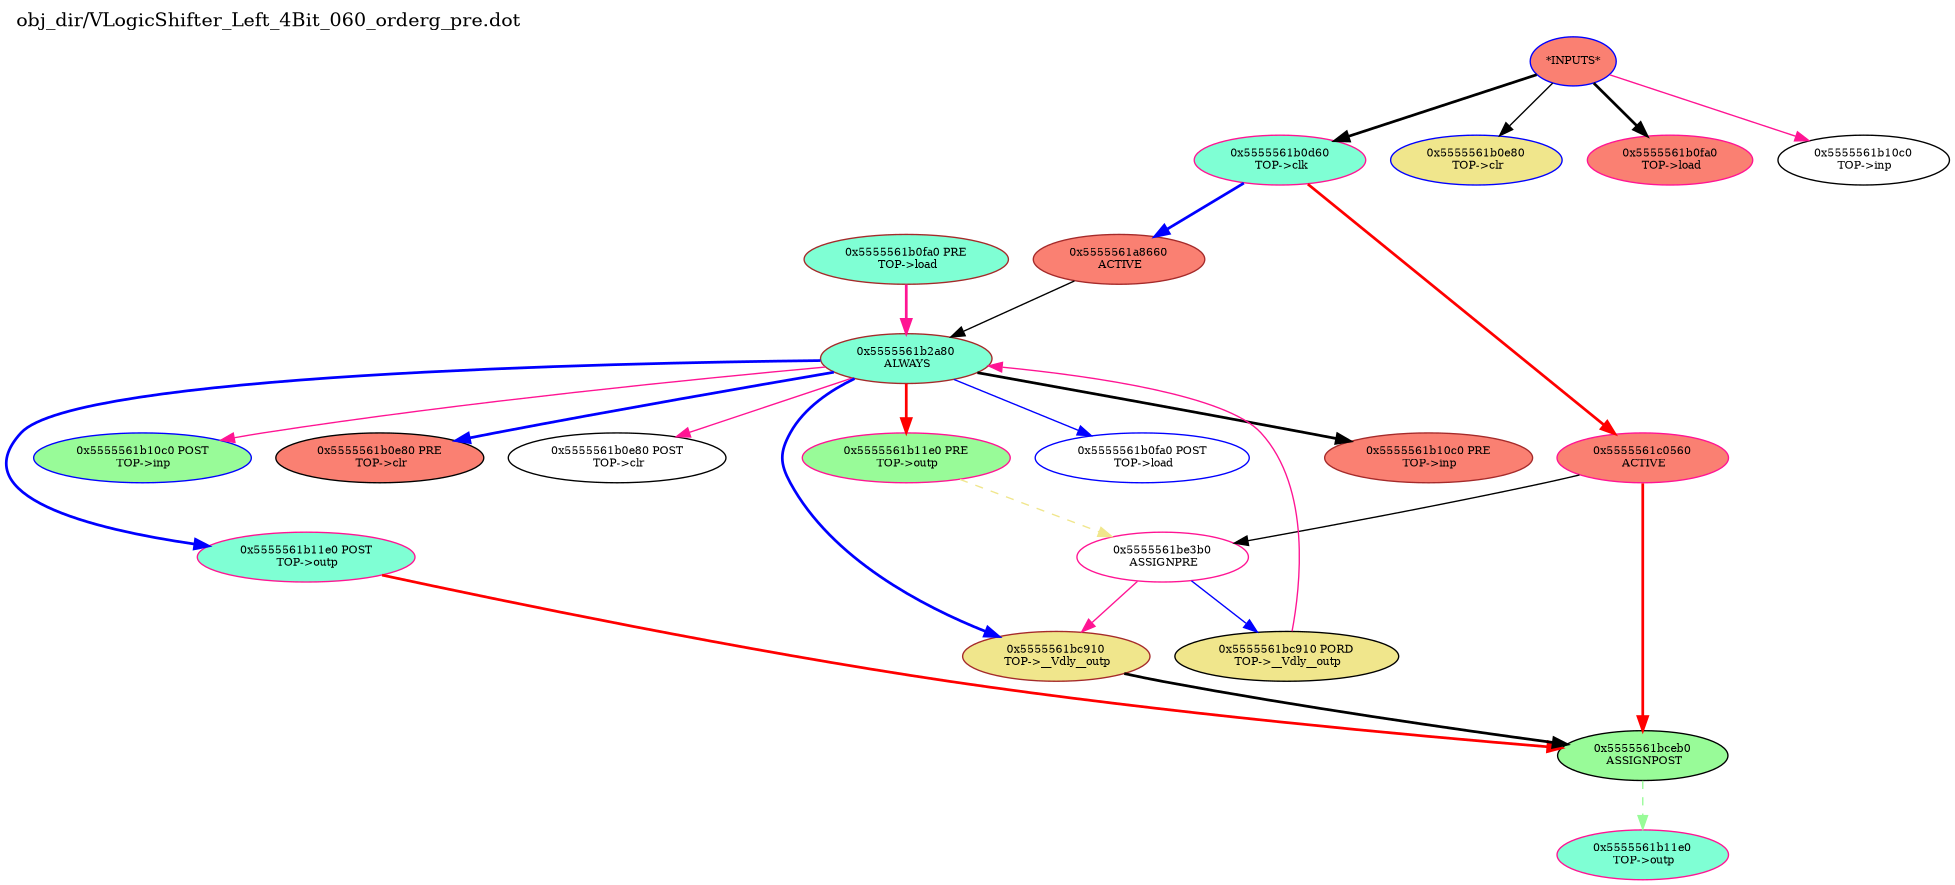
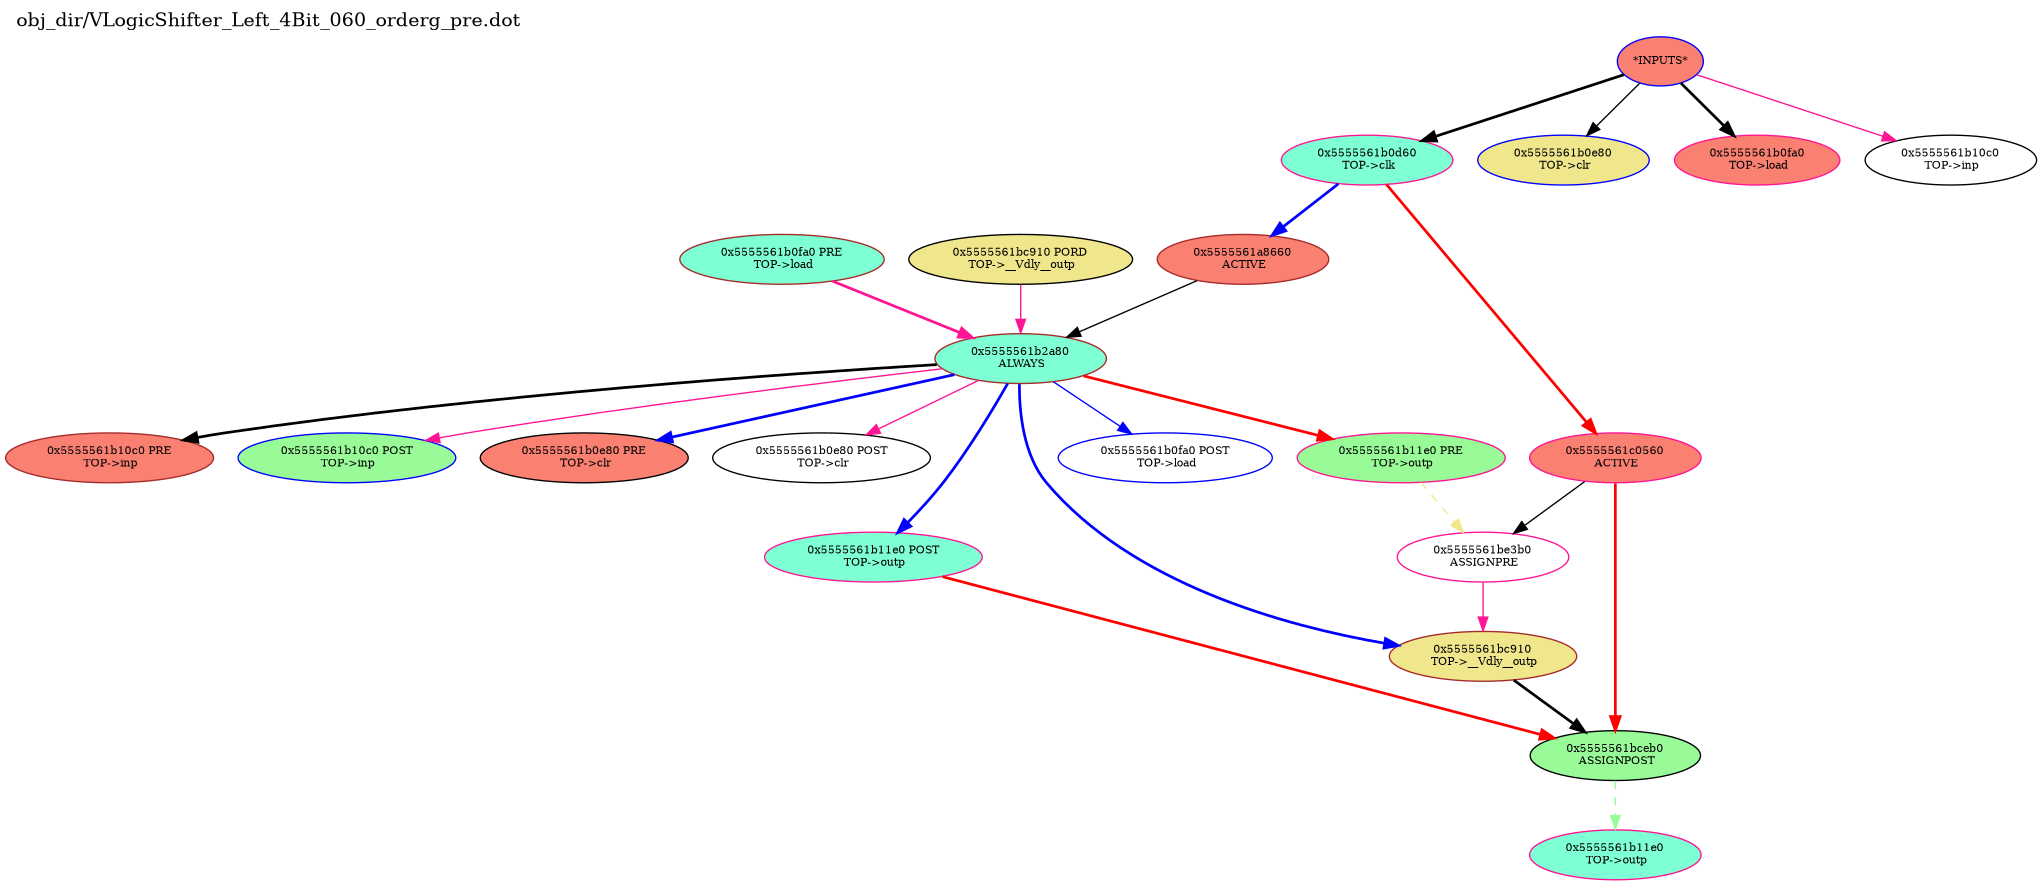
(1219, 602) -> none
